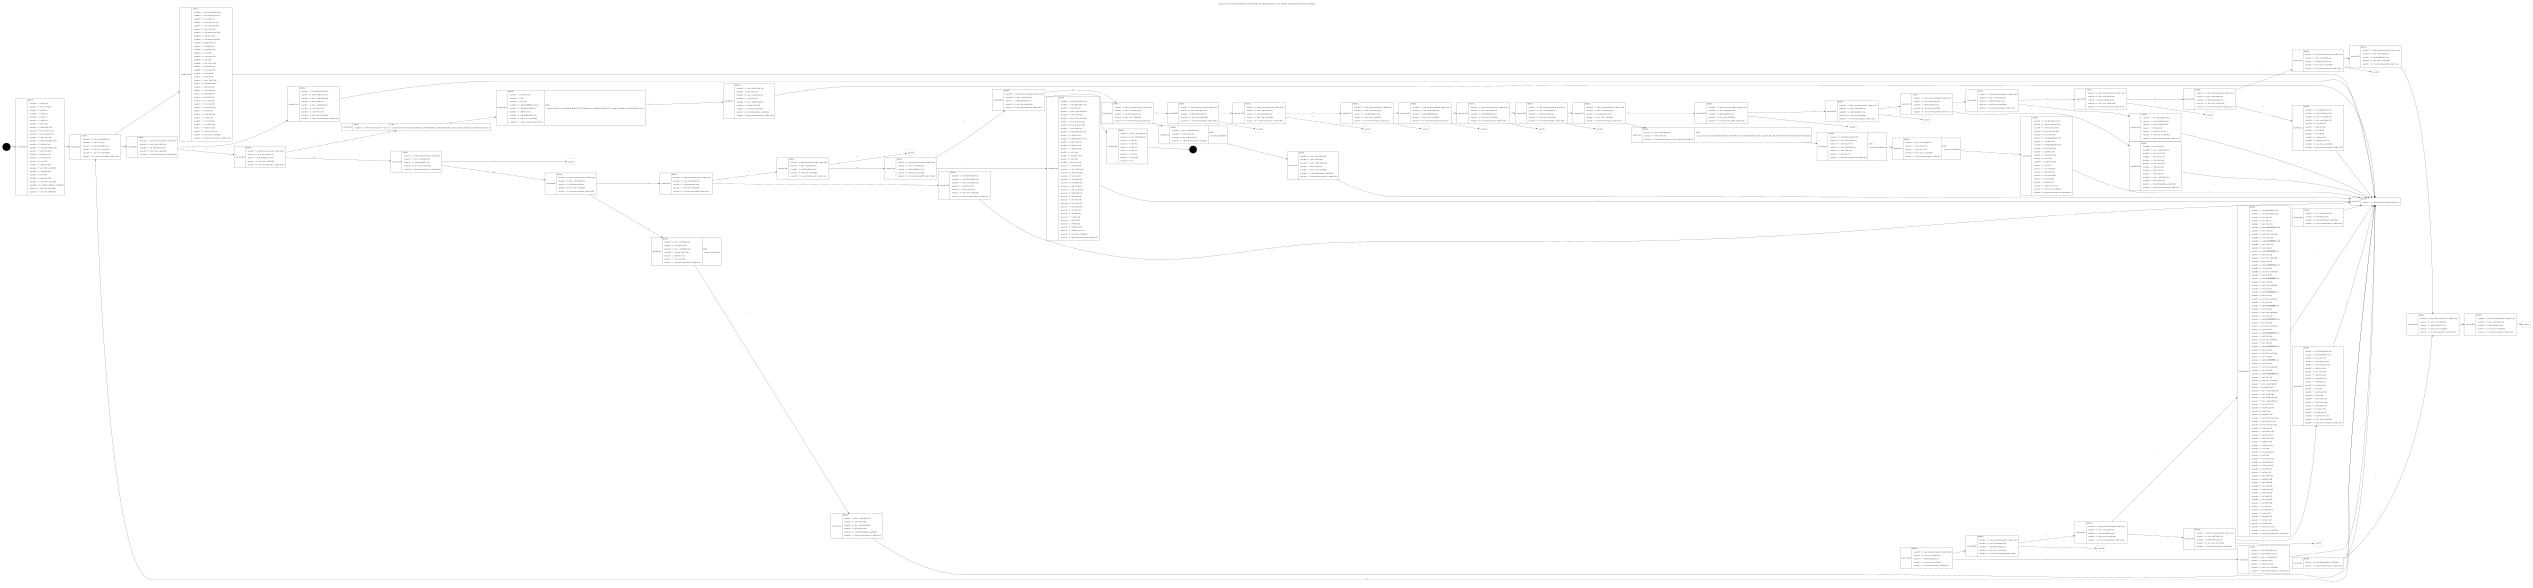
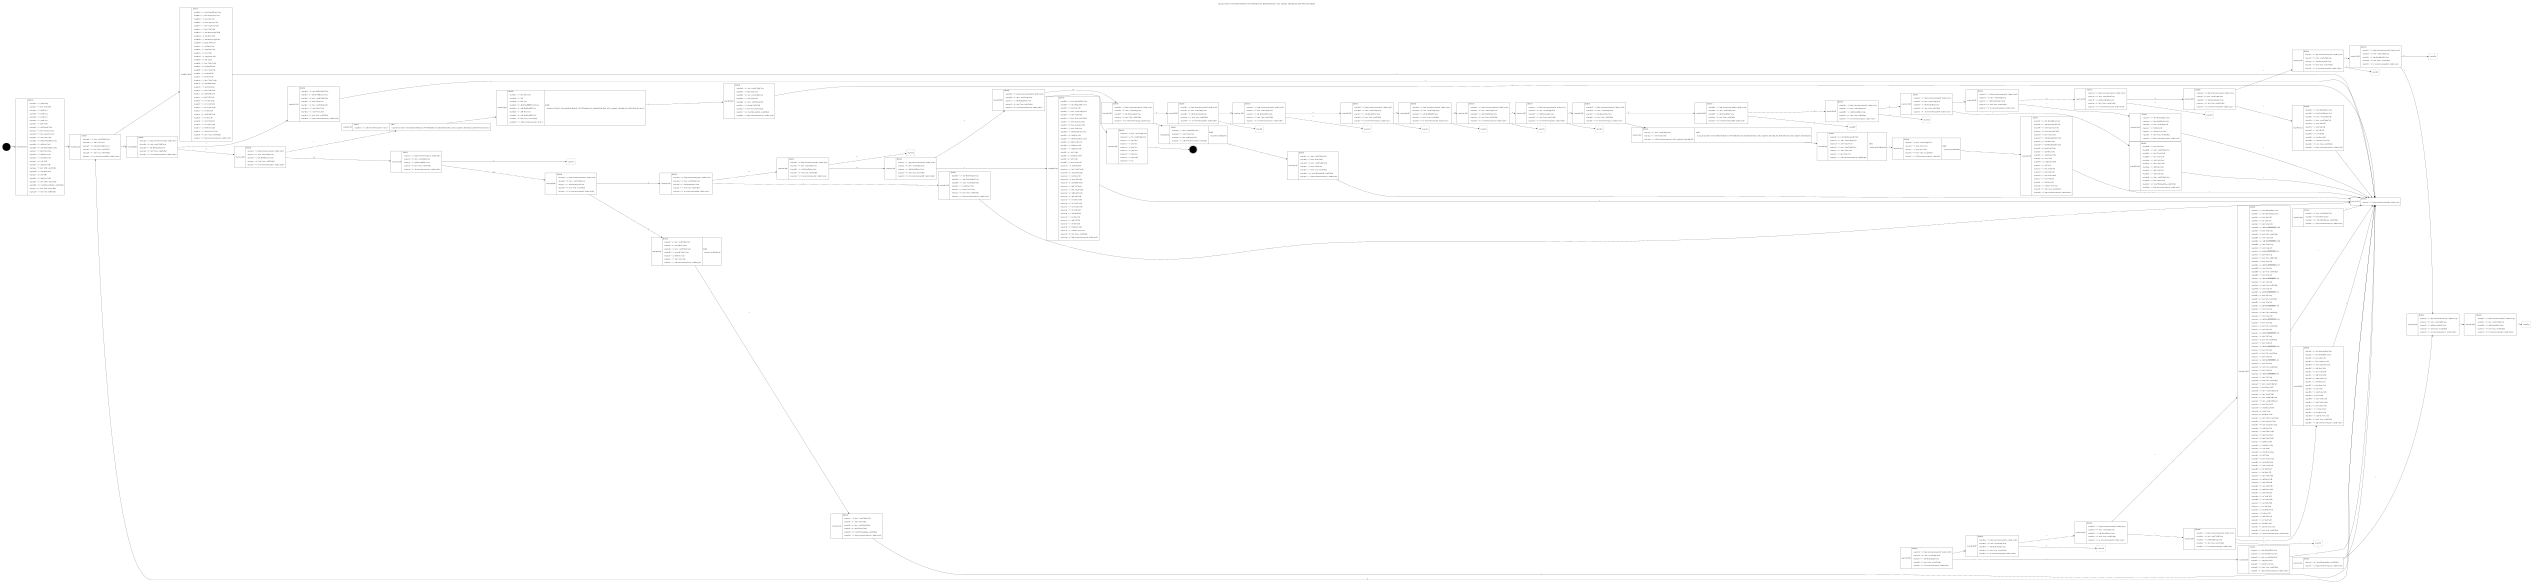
none -> (2433, 56)
